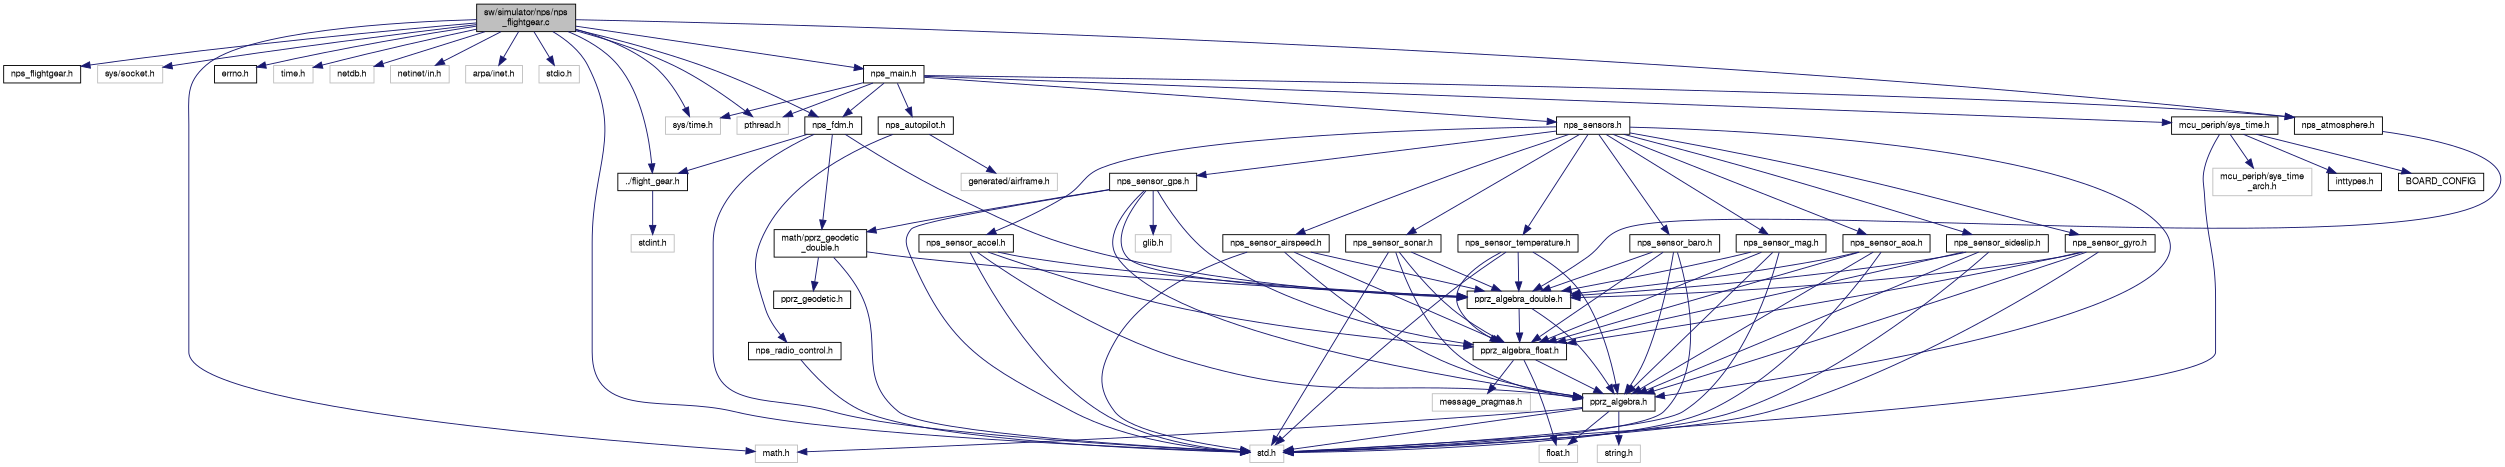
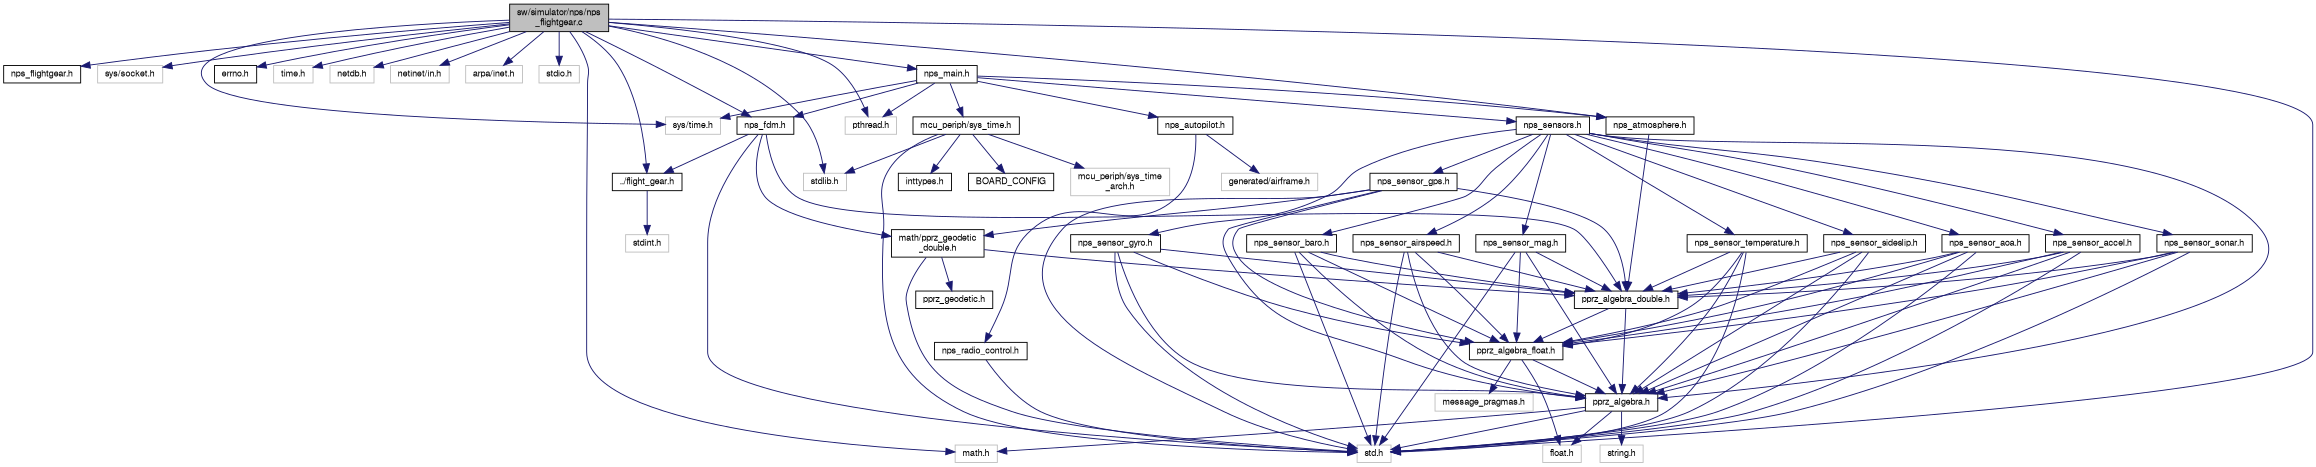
none -> (825, 182)
(1153, 243) -> none
